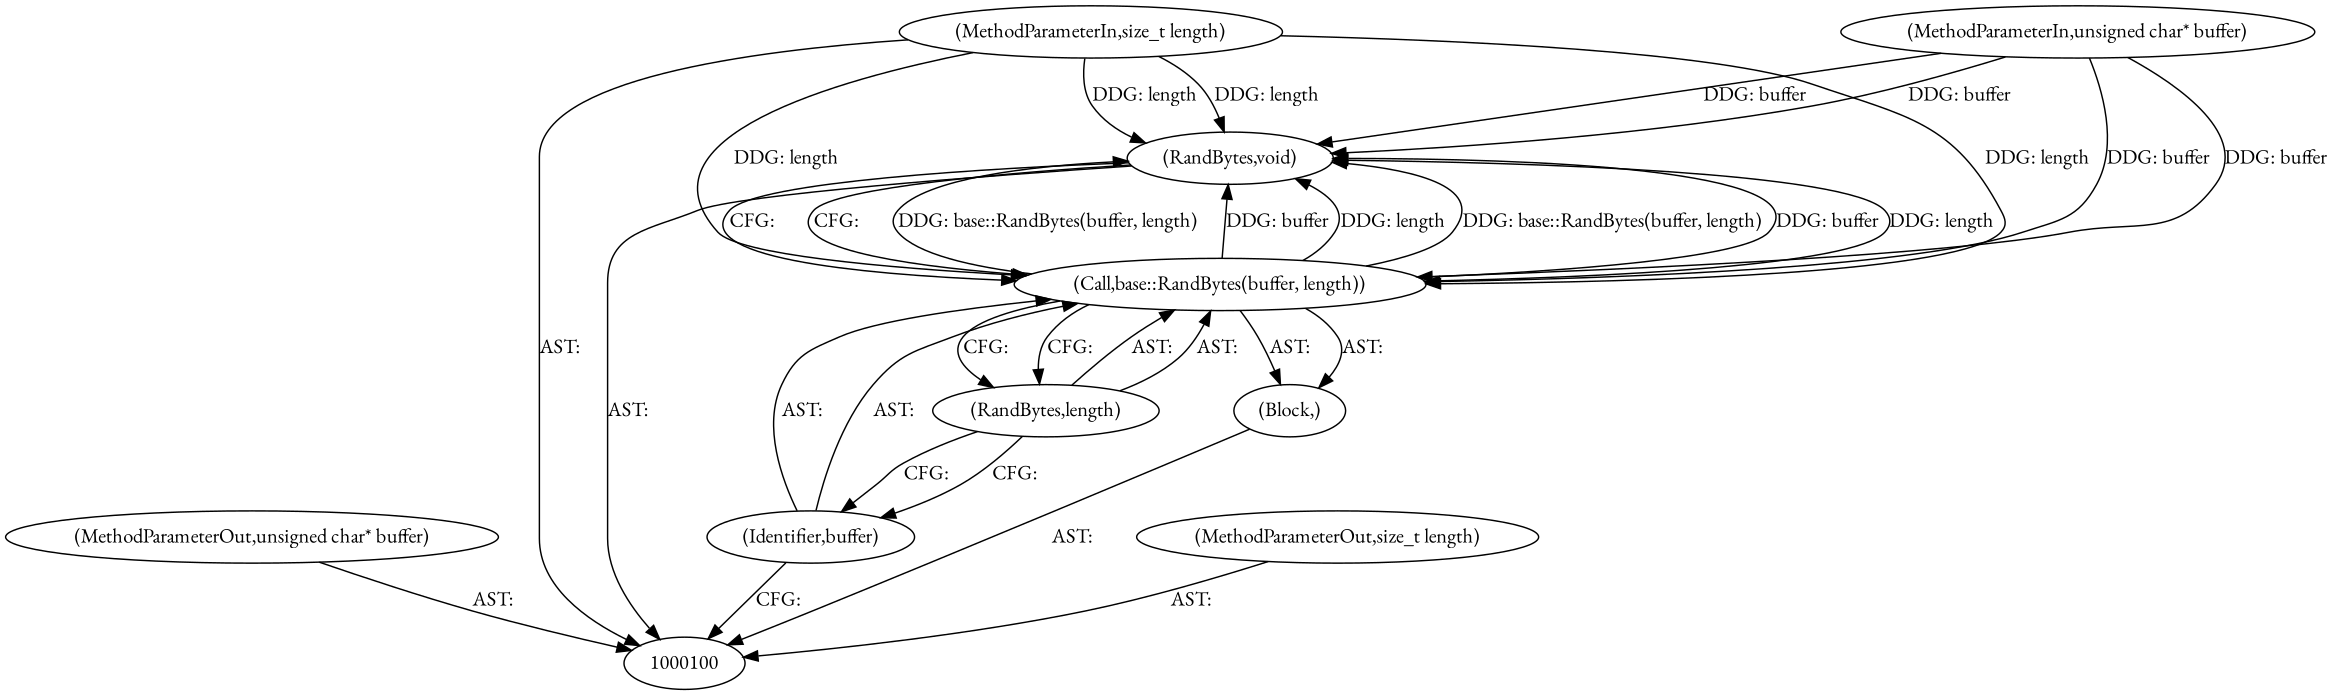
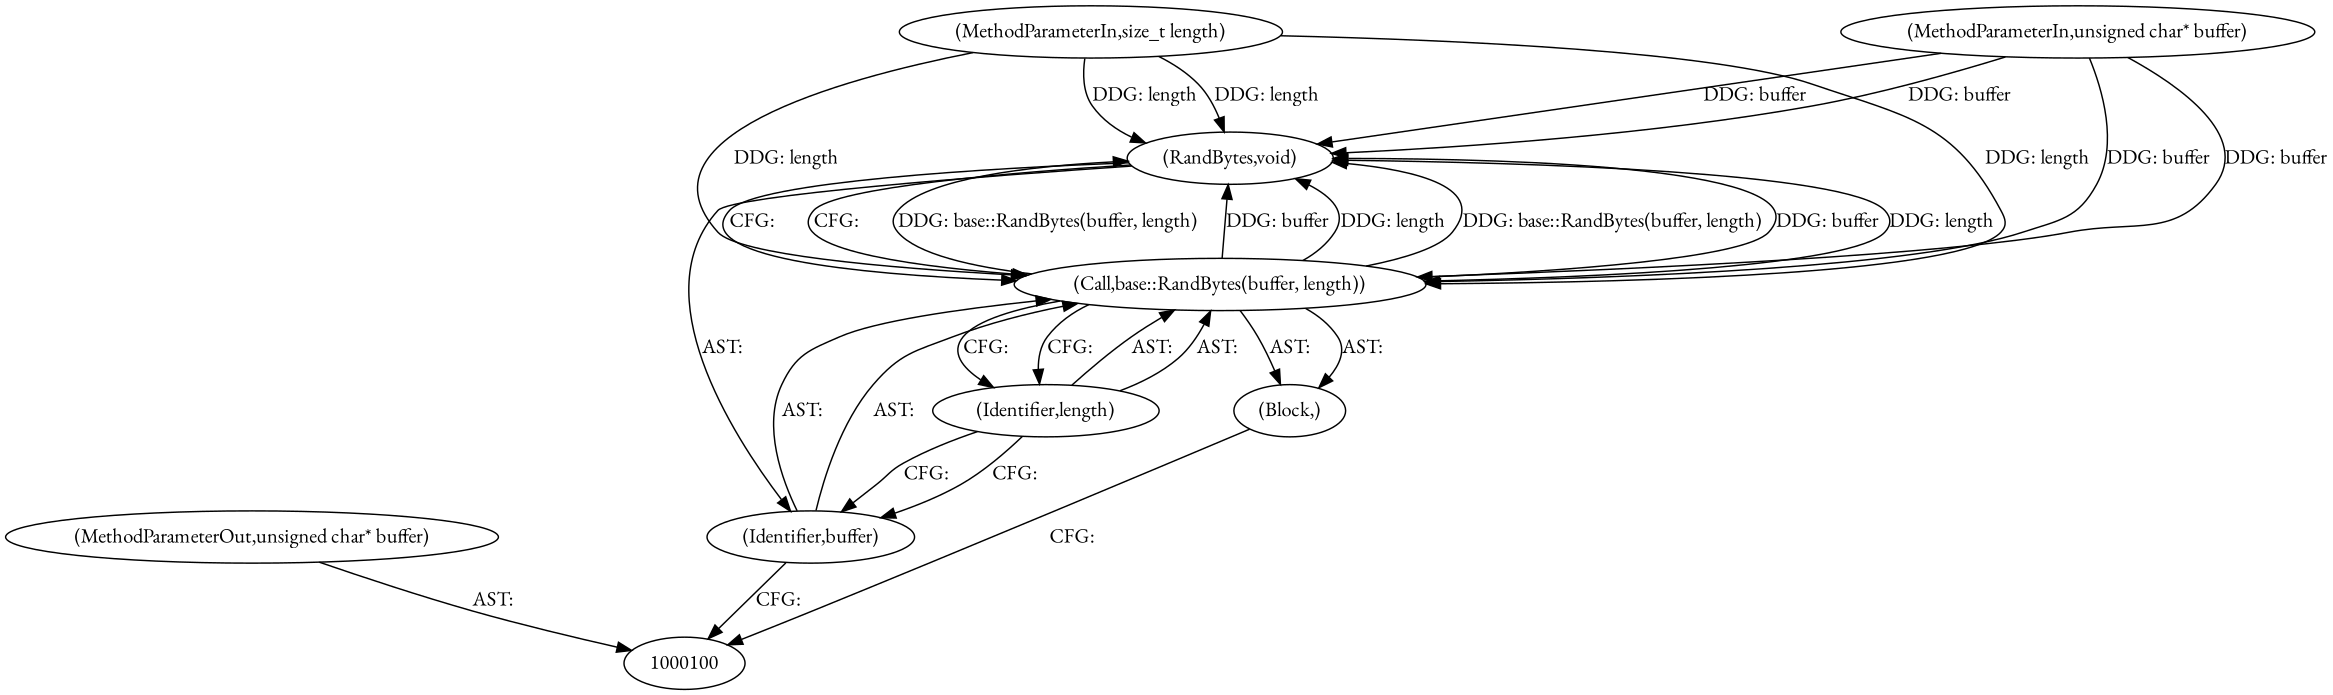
(539, 215) -> none
(676, 218) -> (705, 231)
(1046, 411) -> (1046, 411)
(1075, 537) -> (1075, 537)
(1338, 537) -> none
